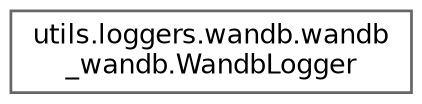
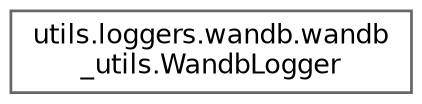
(211, 52) -> (211, 52)
